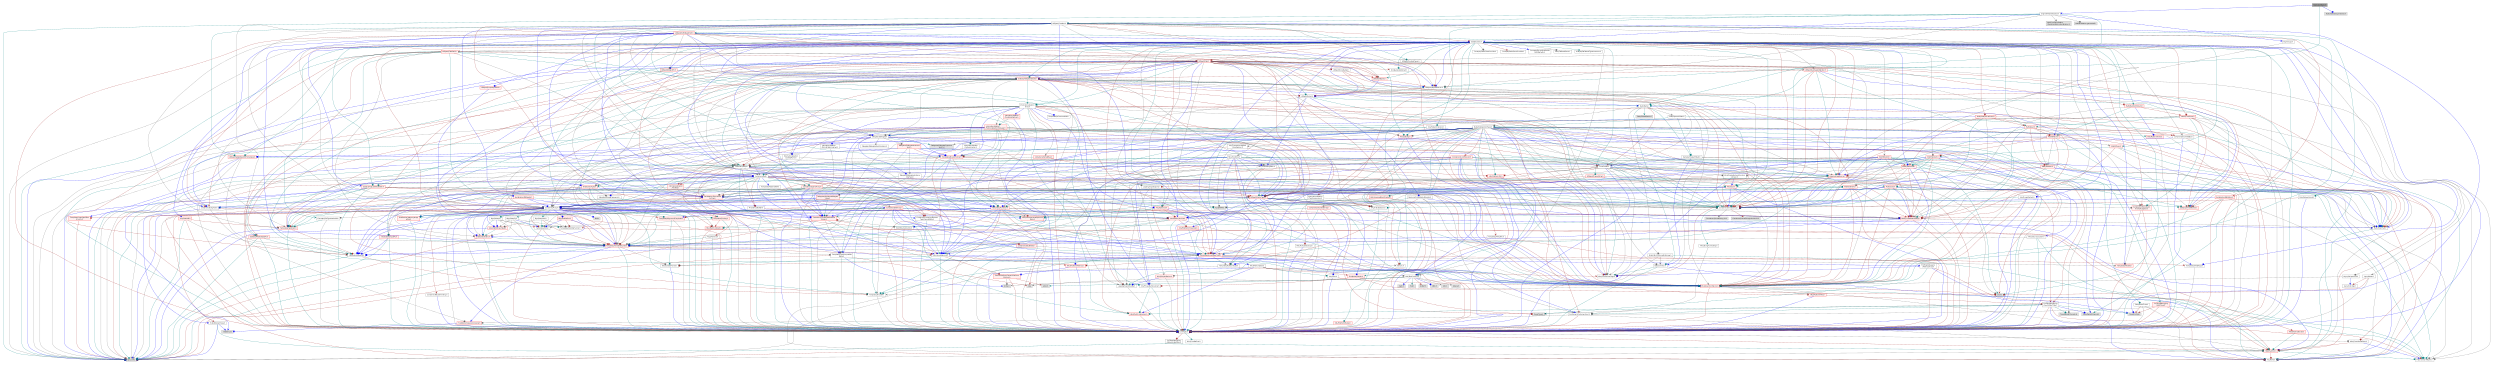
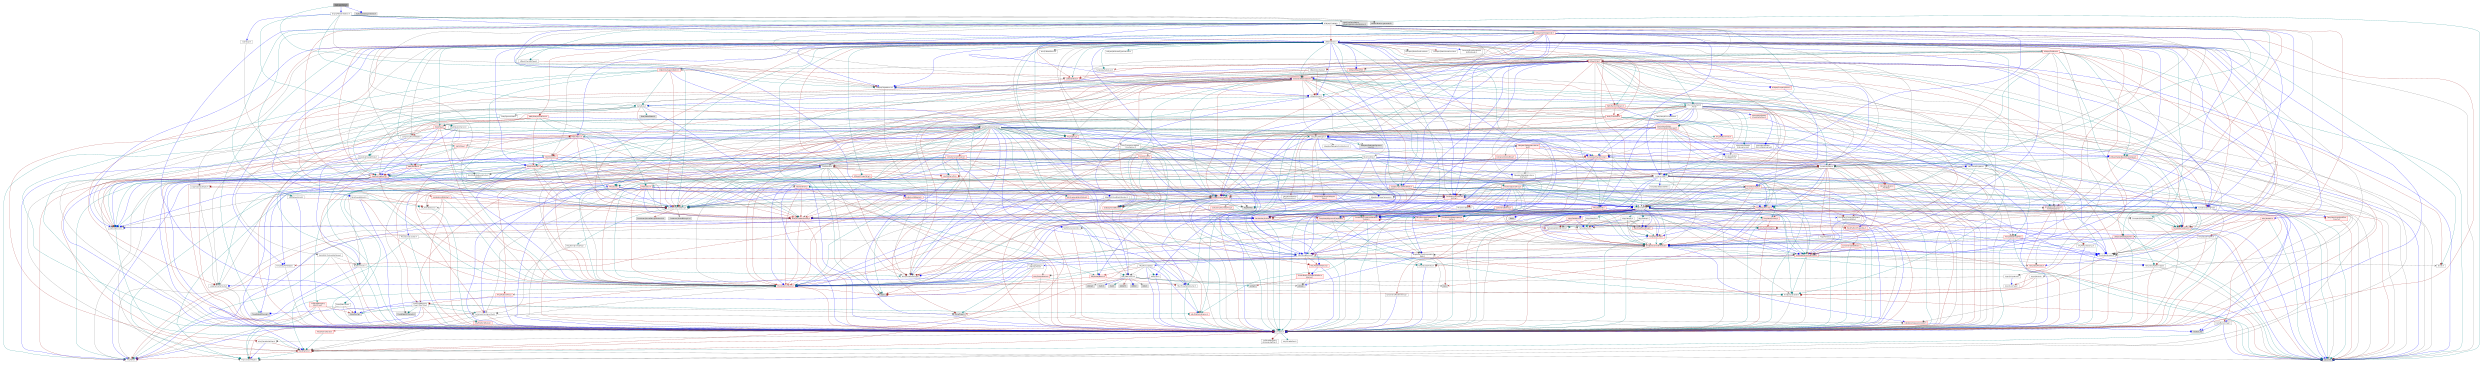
none -> (961, 237)
